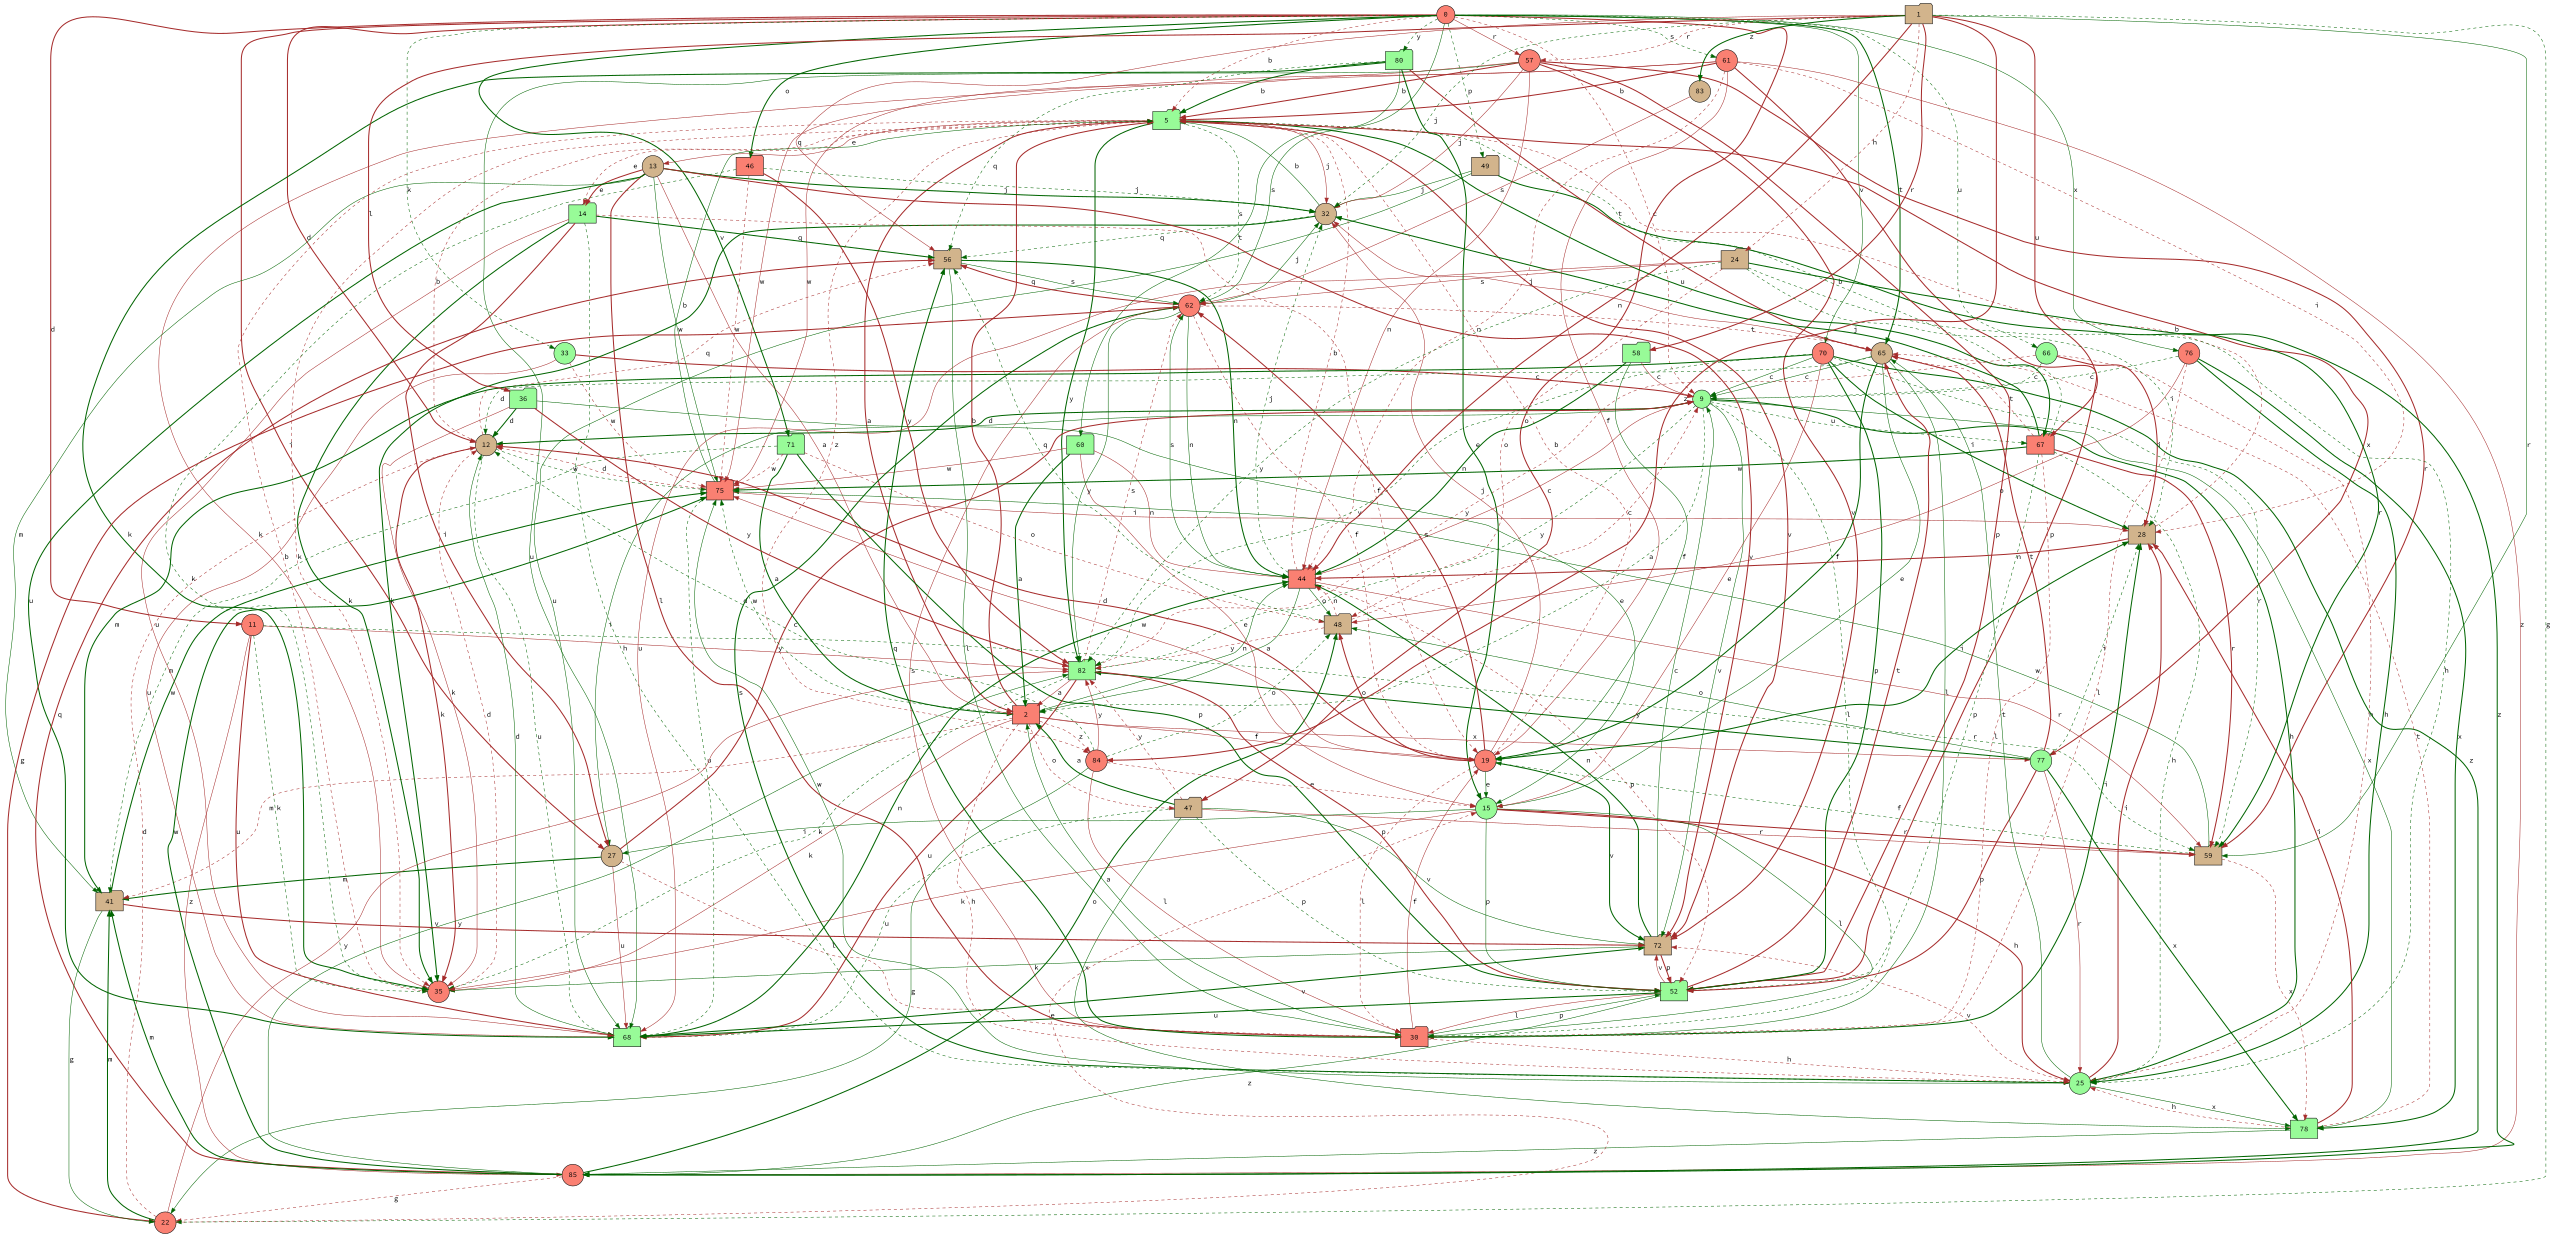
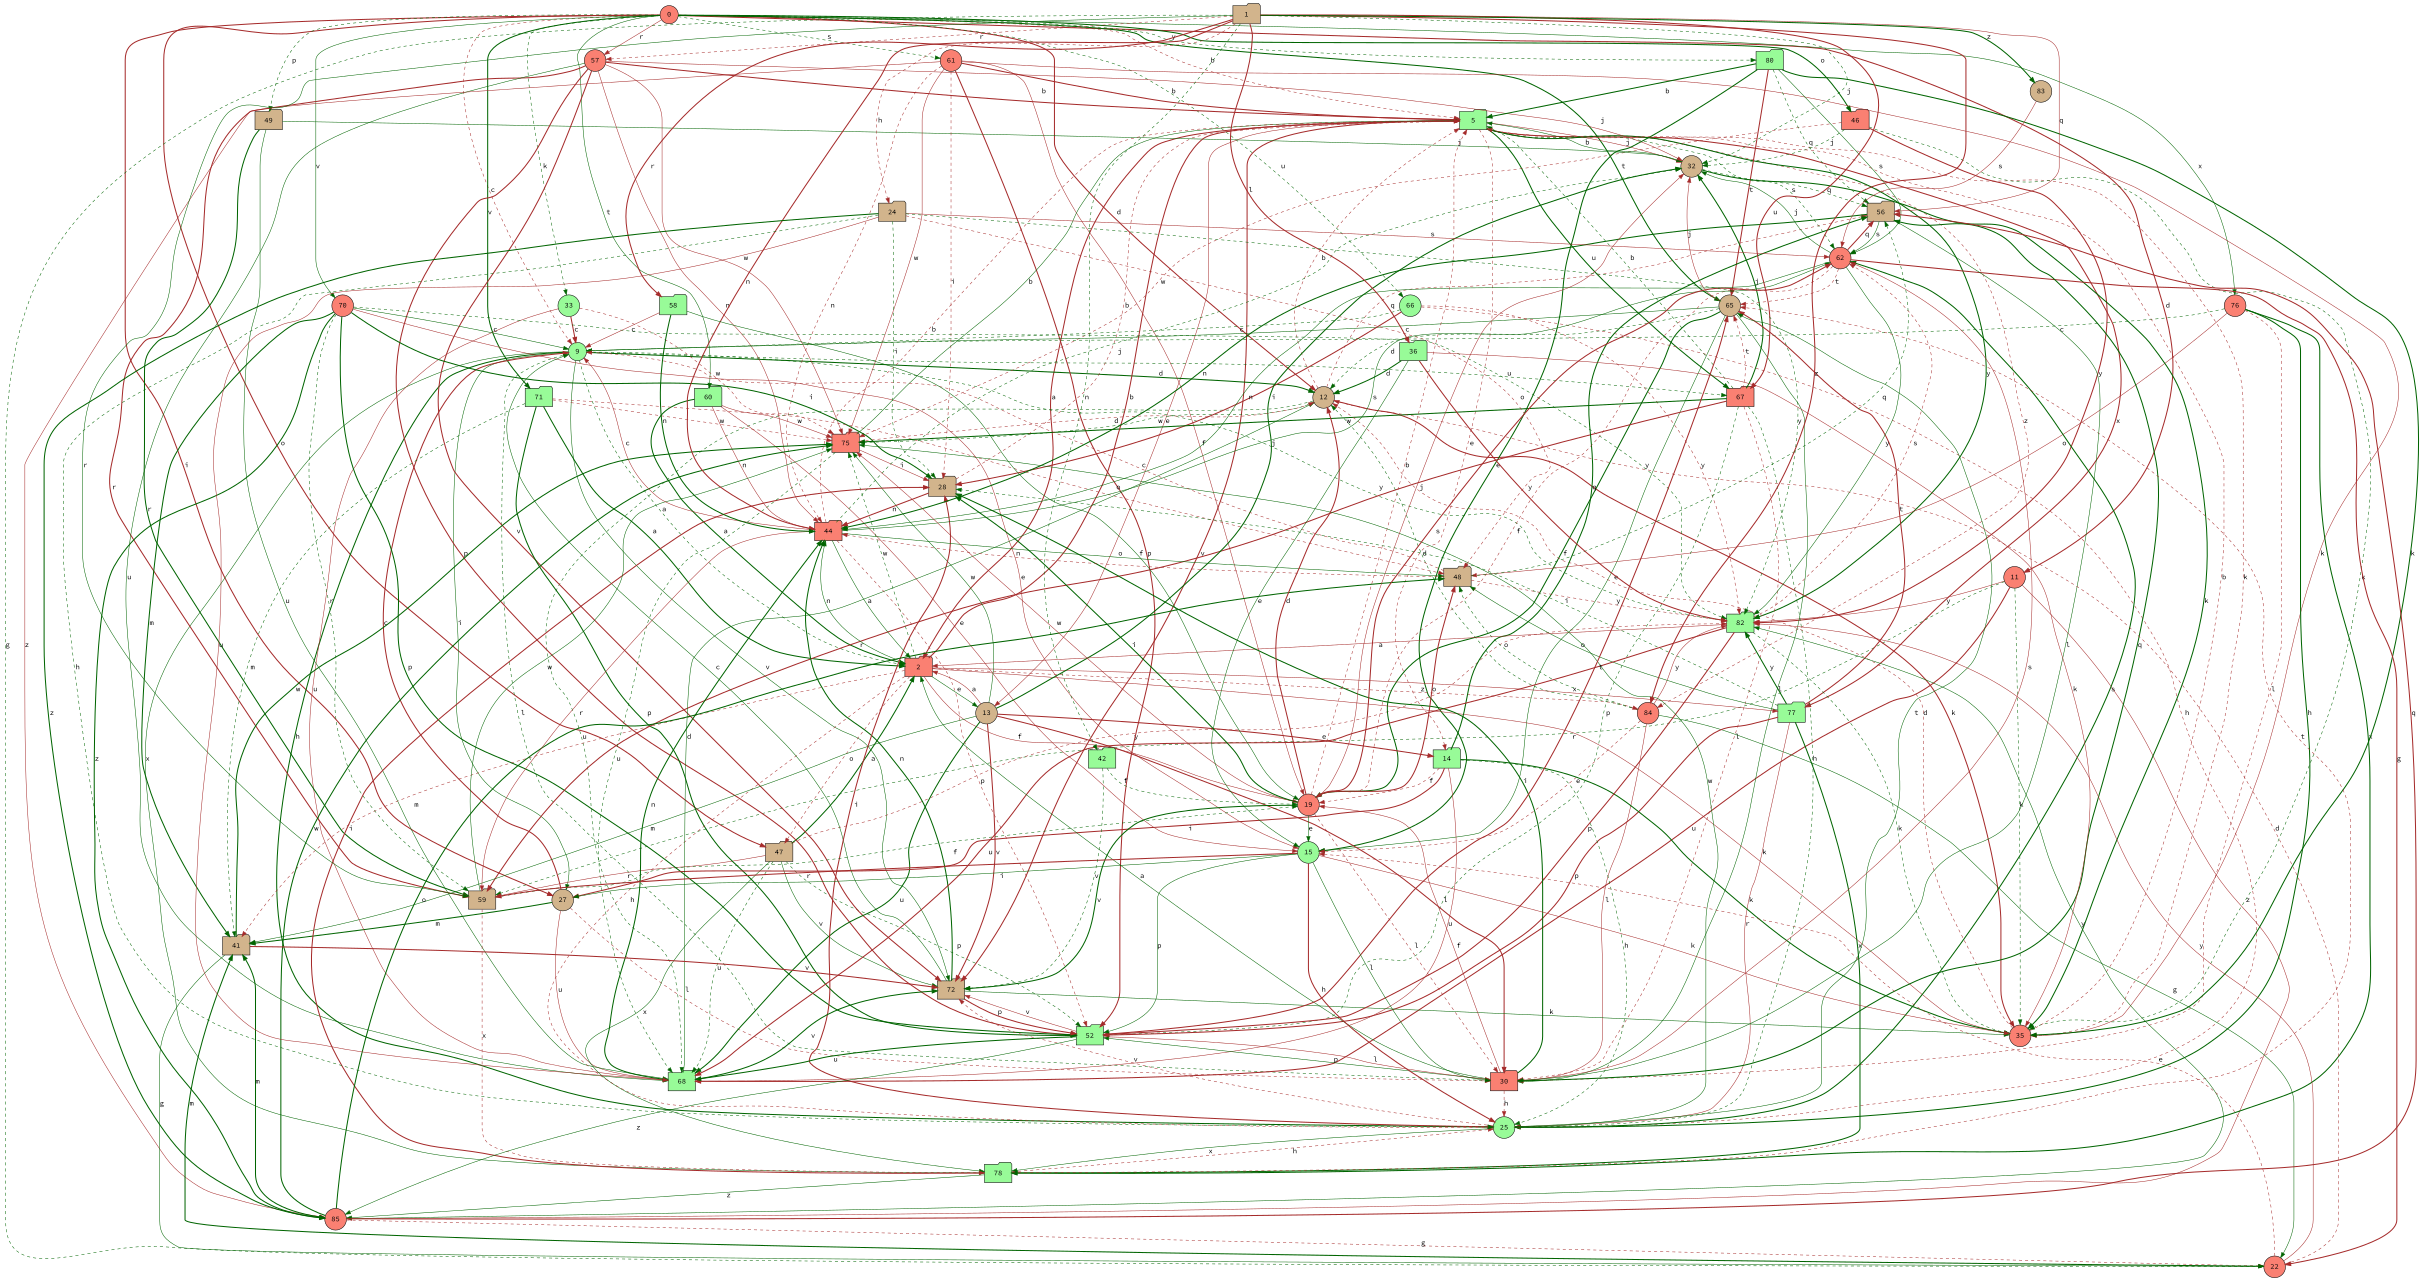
none -> (950, 689)
none -> (1102, 759)
(2041, 761) -> (1792, 713)
